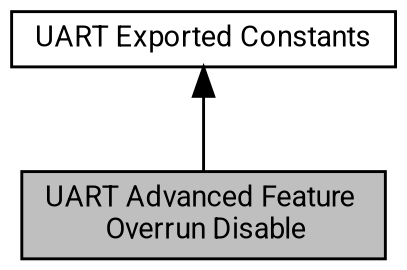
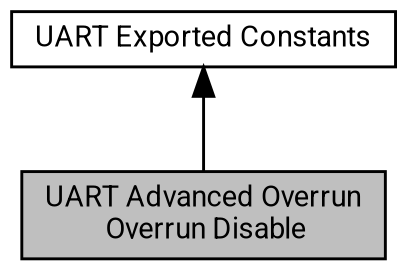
(204, 215) -> (204, 215)
